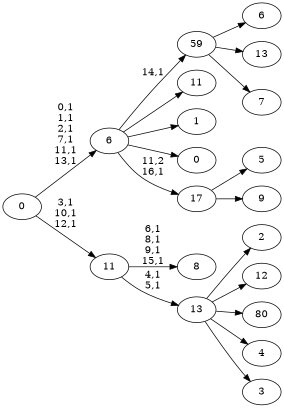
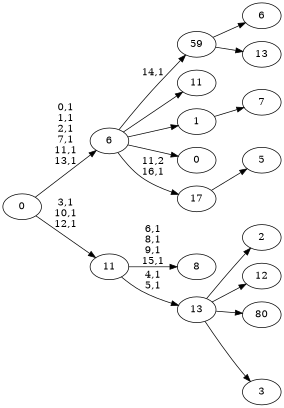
(227, 71) -> (226, 113)
(262, 199) -> none
(262, 353) -> none
